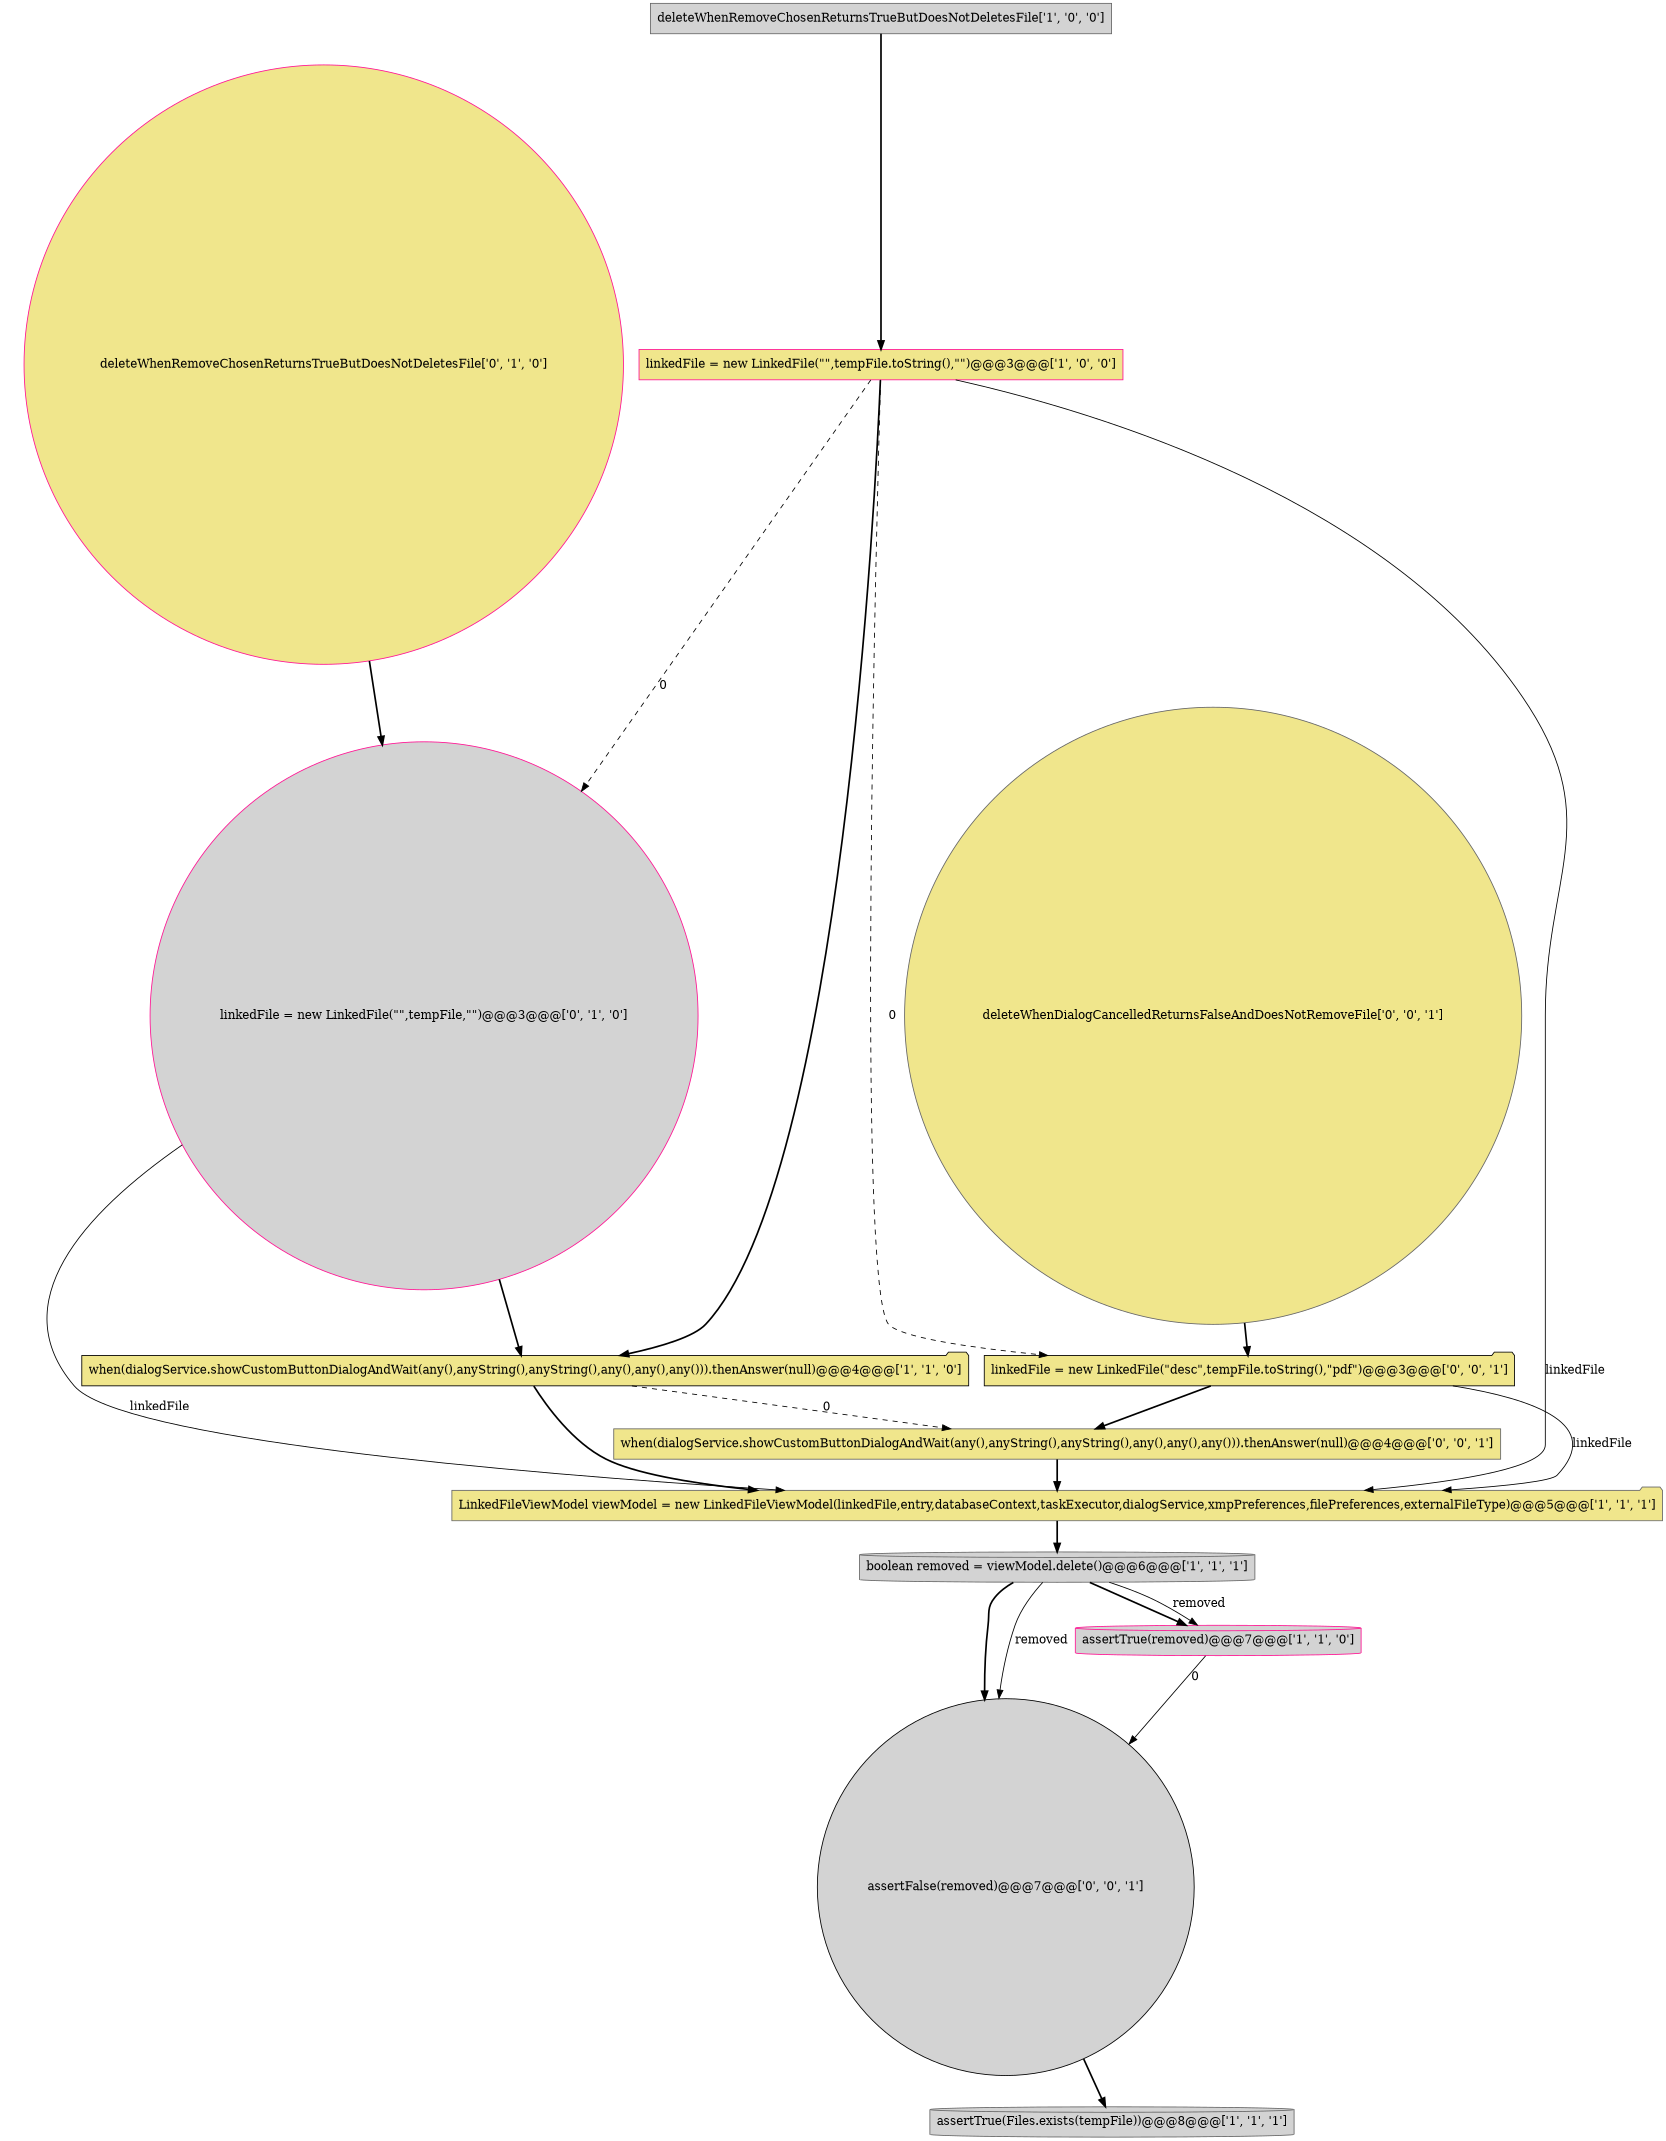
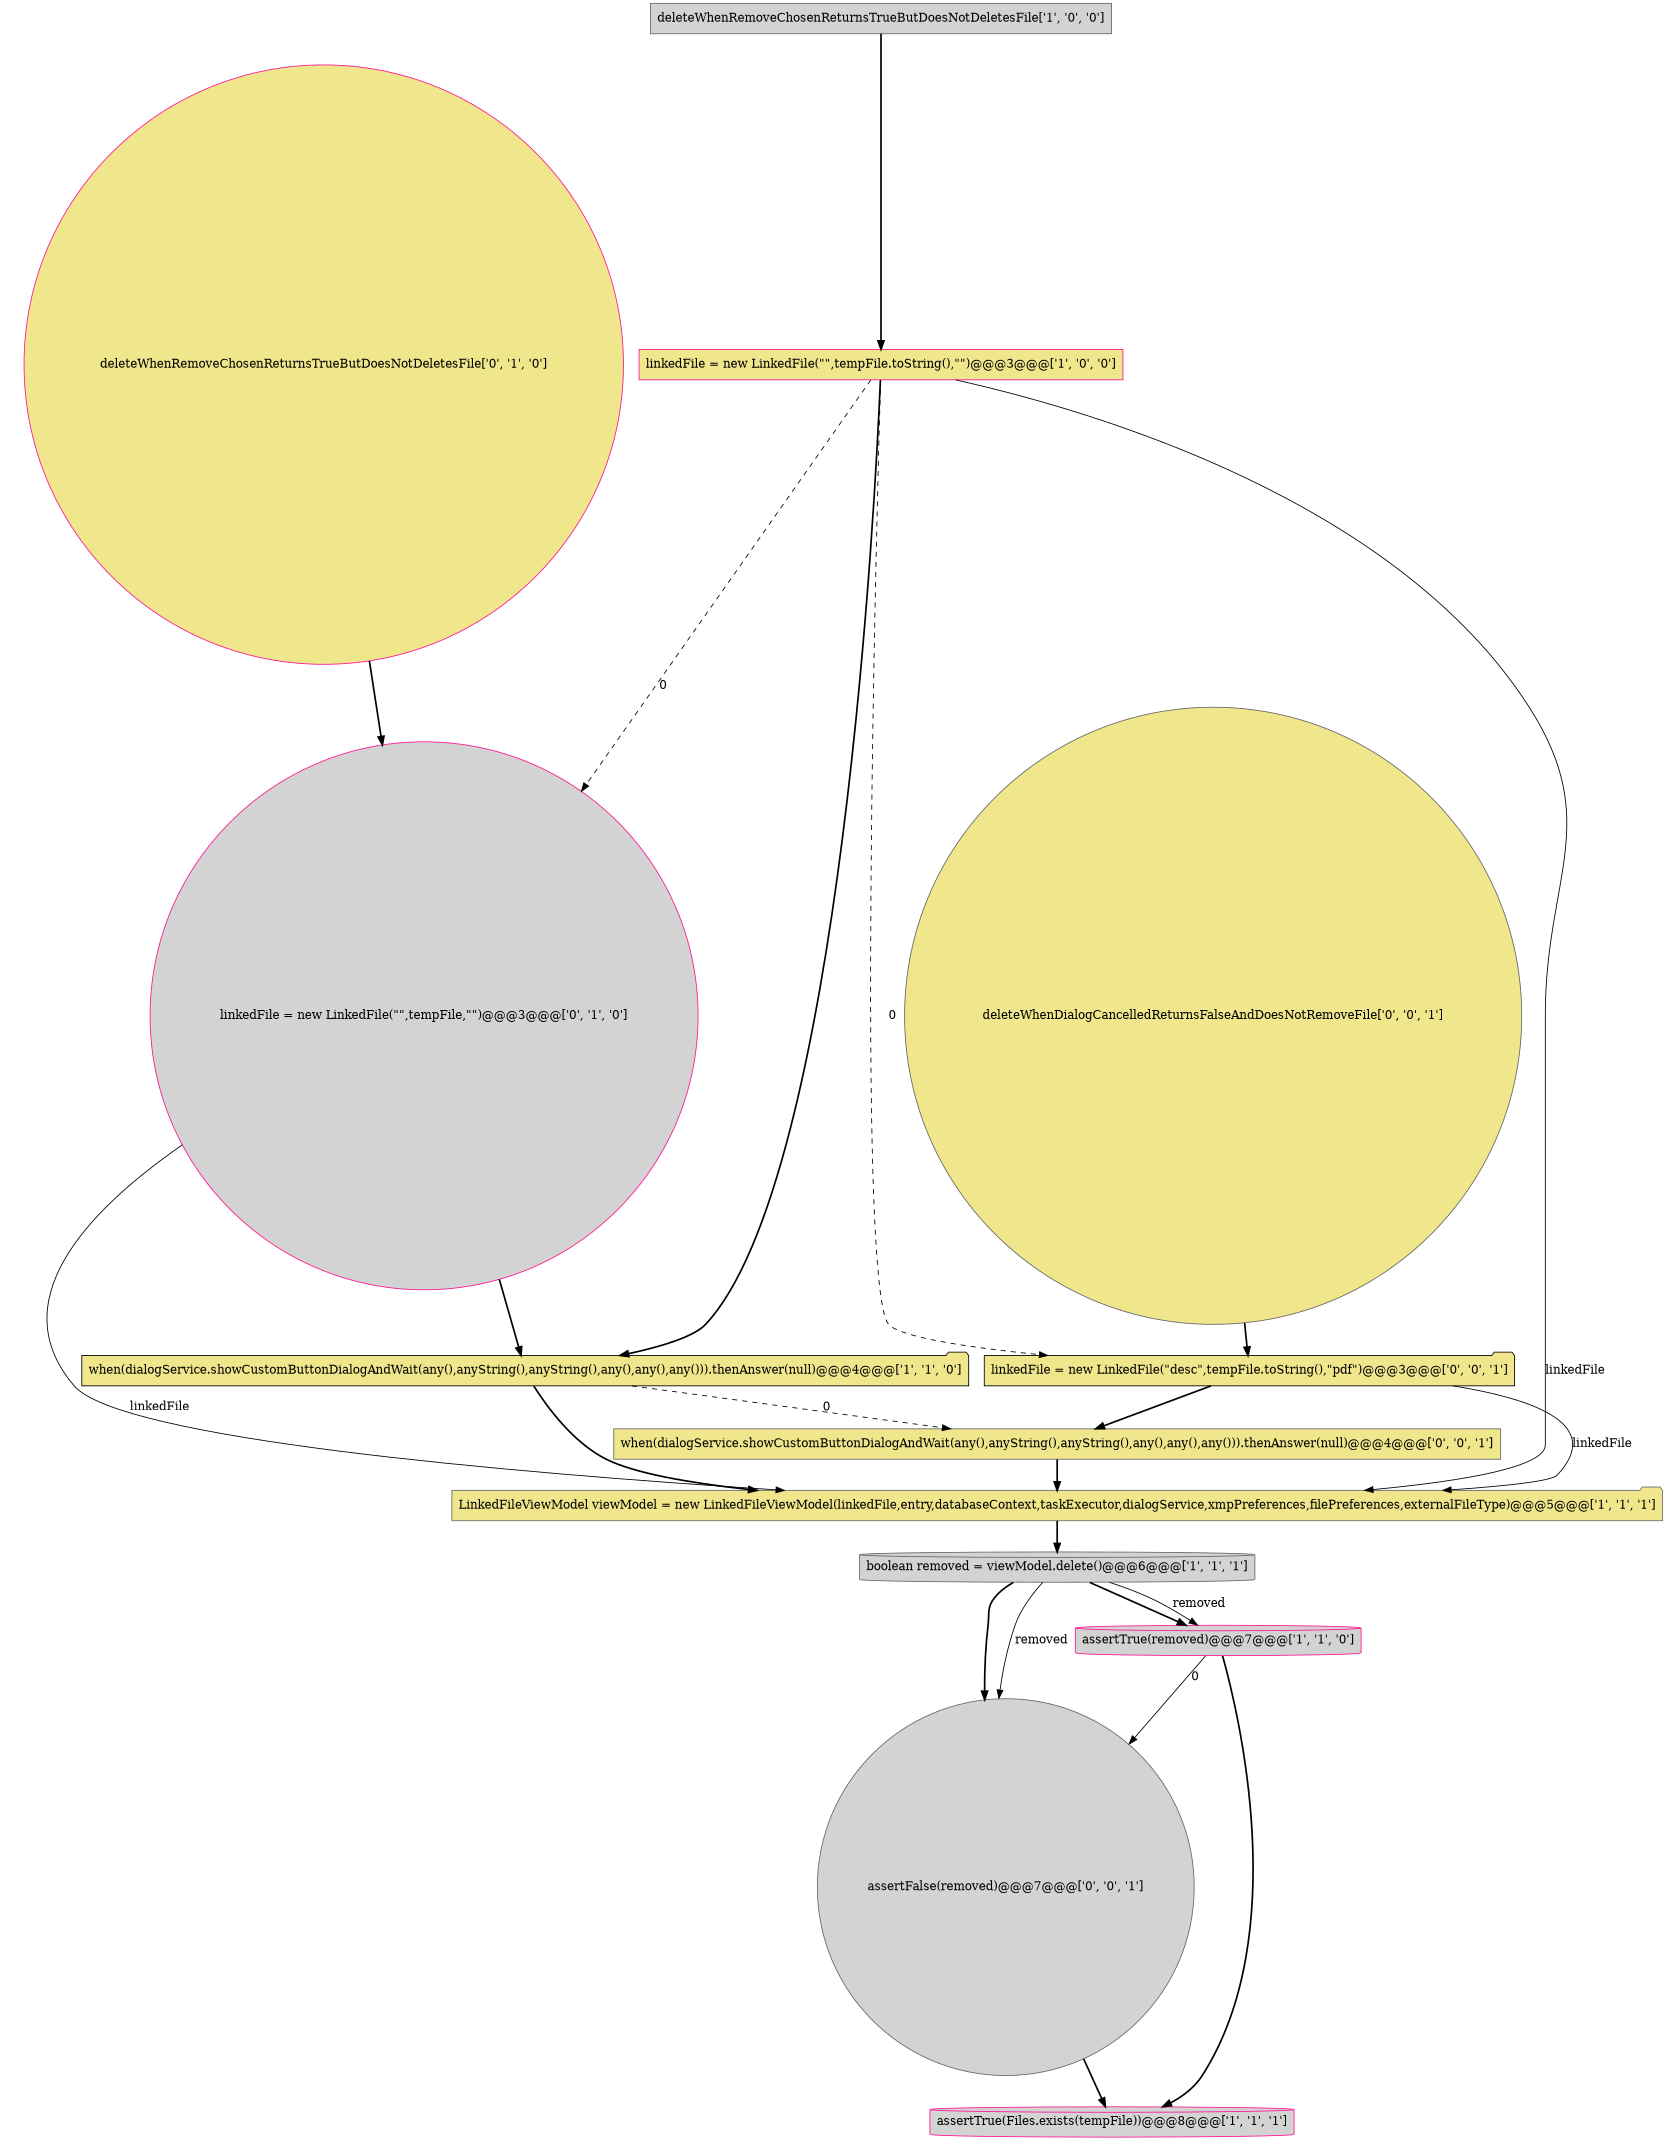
(1006, 1887) -> (1006, 1887)
none -> (1252, 1890)
(1112, 2122) -> (1112, 2122)
